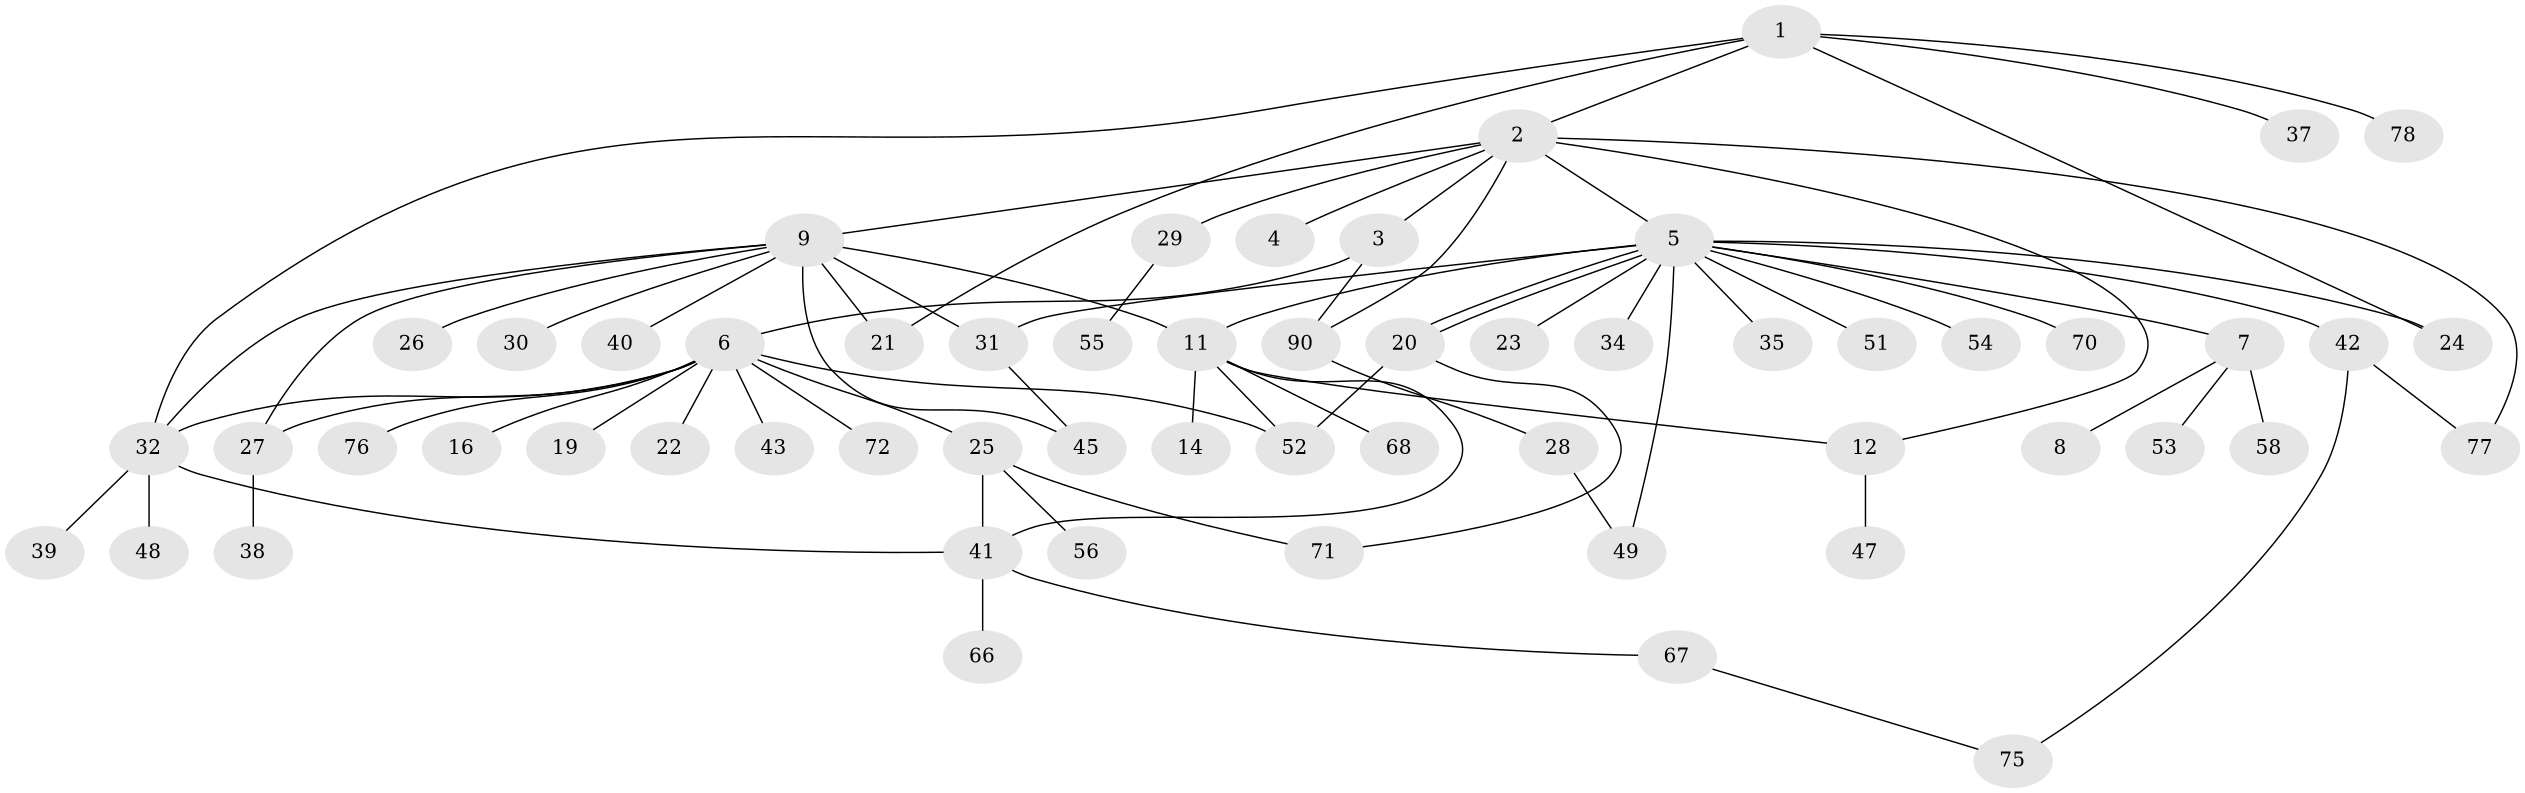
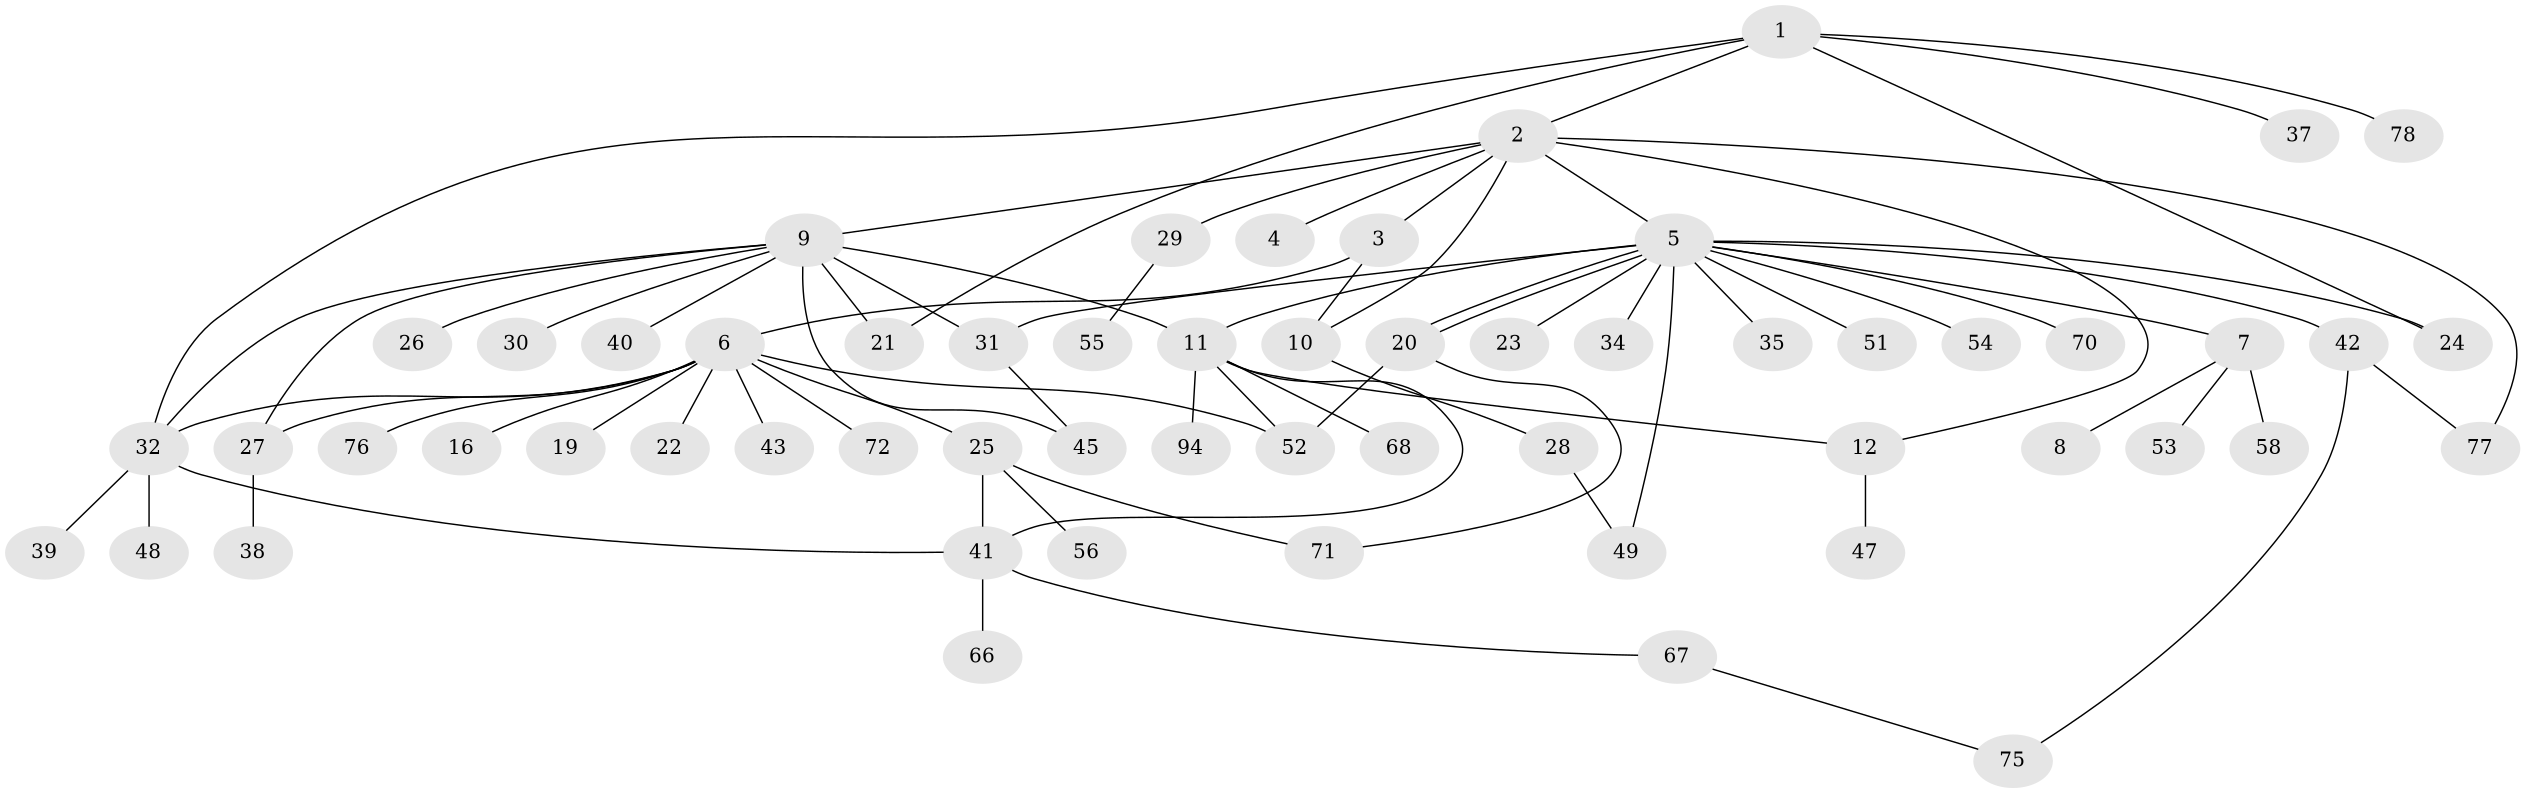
(1301, 344) -> (1301, 344)
(1191, 449) -> (1191, 449)
